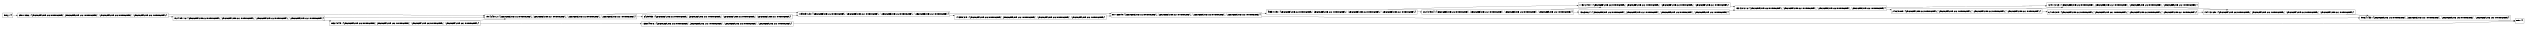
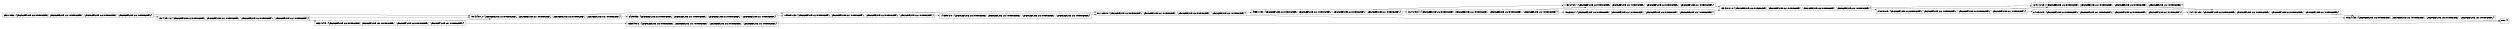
(8, 15) -> none
